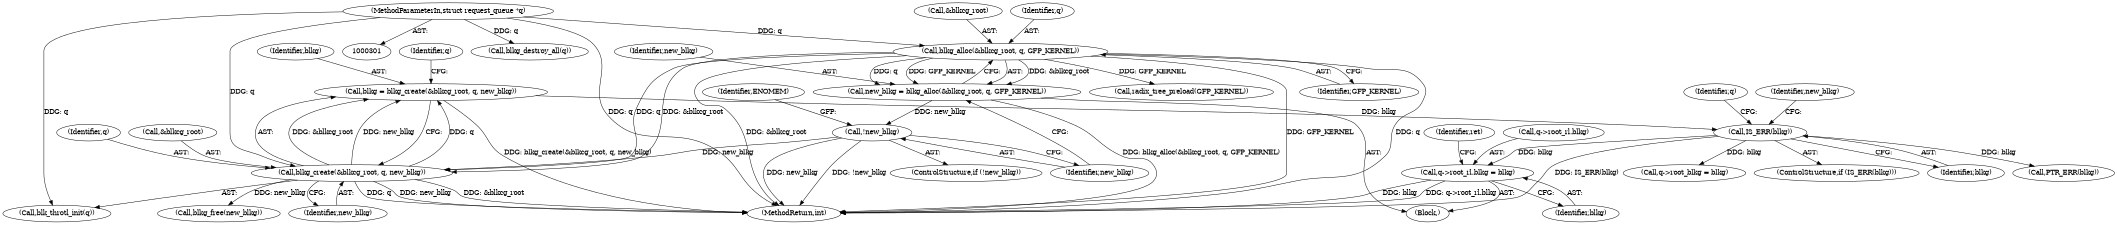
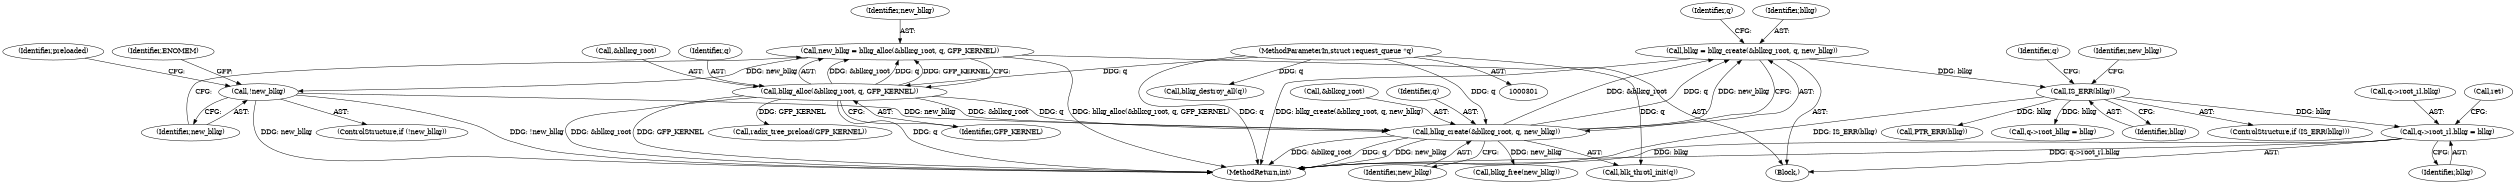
none -> (53, 52)
none -> (1815, 106)
(1459, 133) -> (2489, 92)
